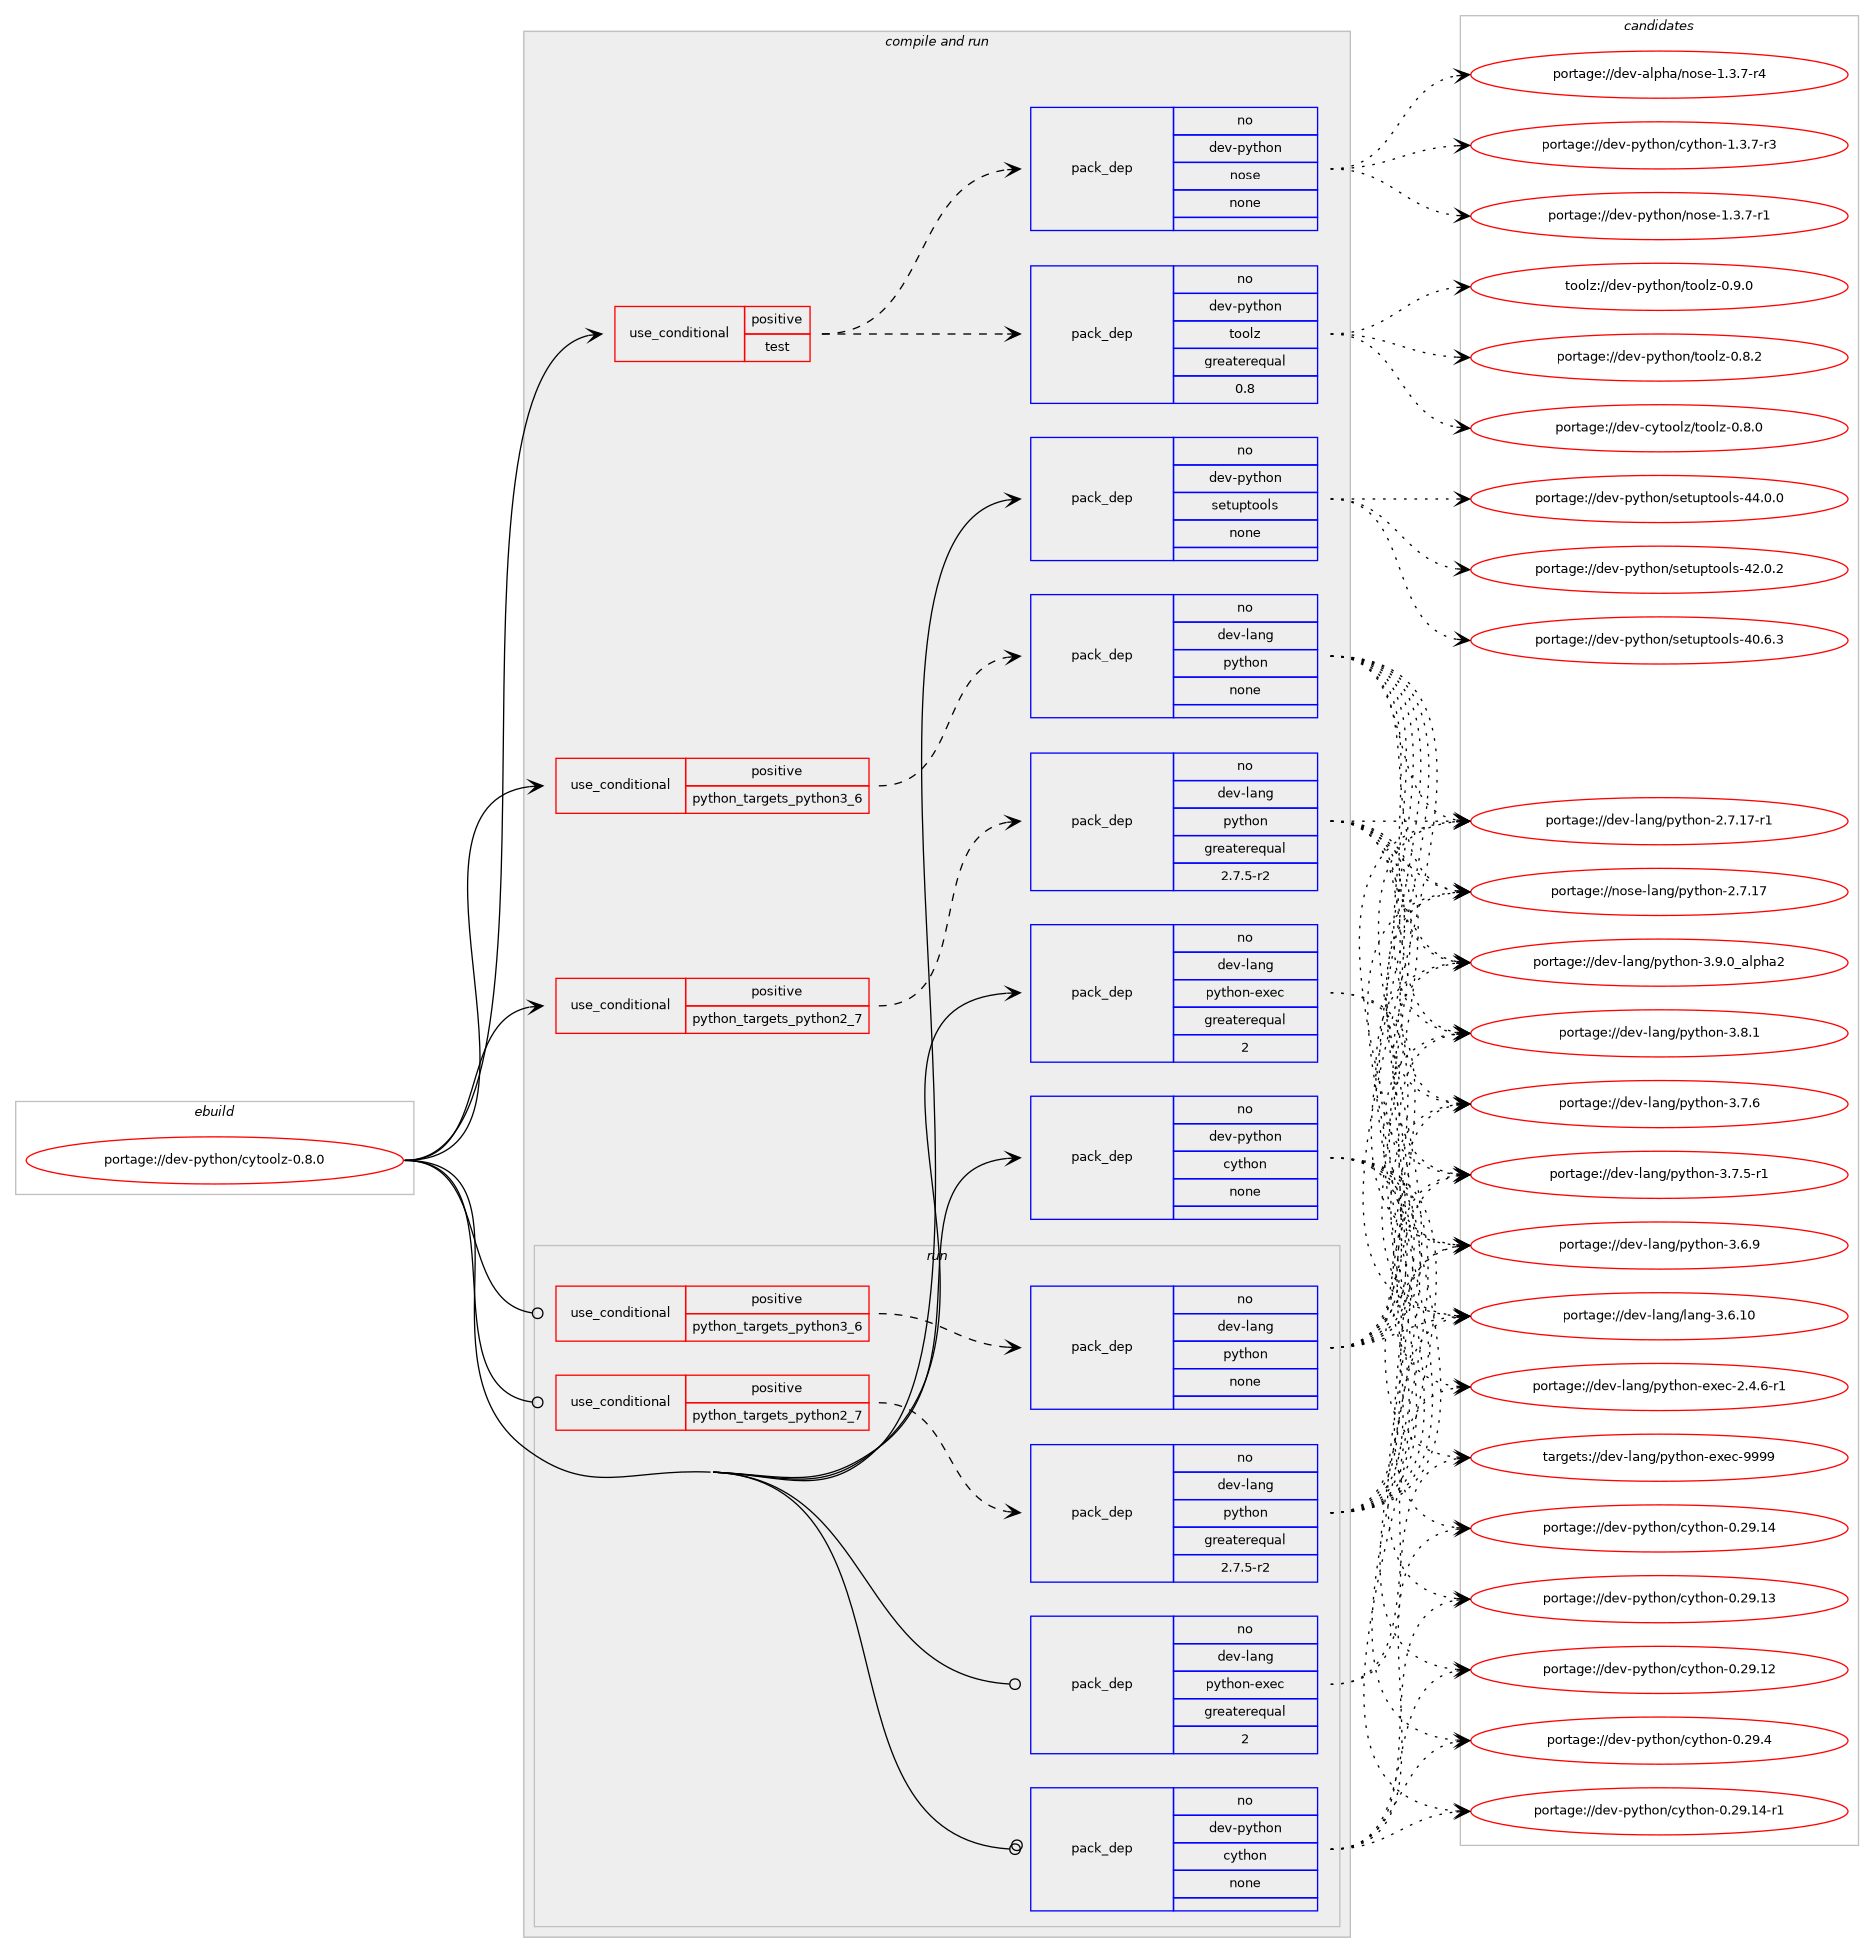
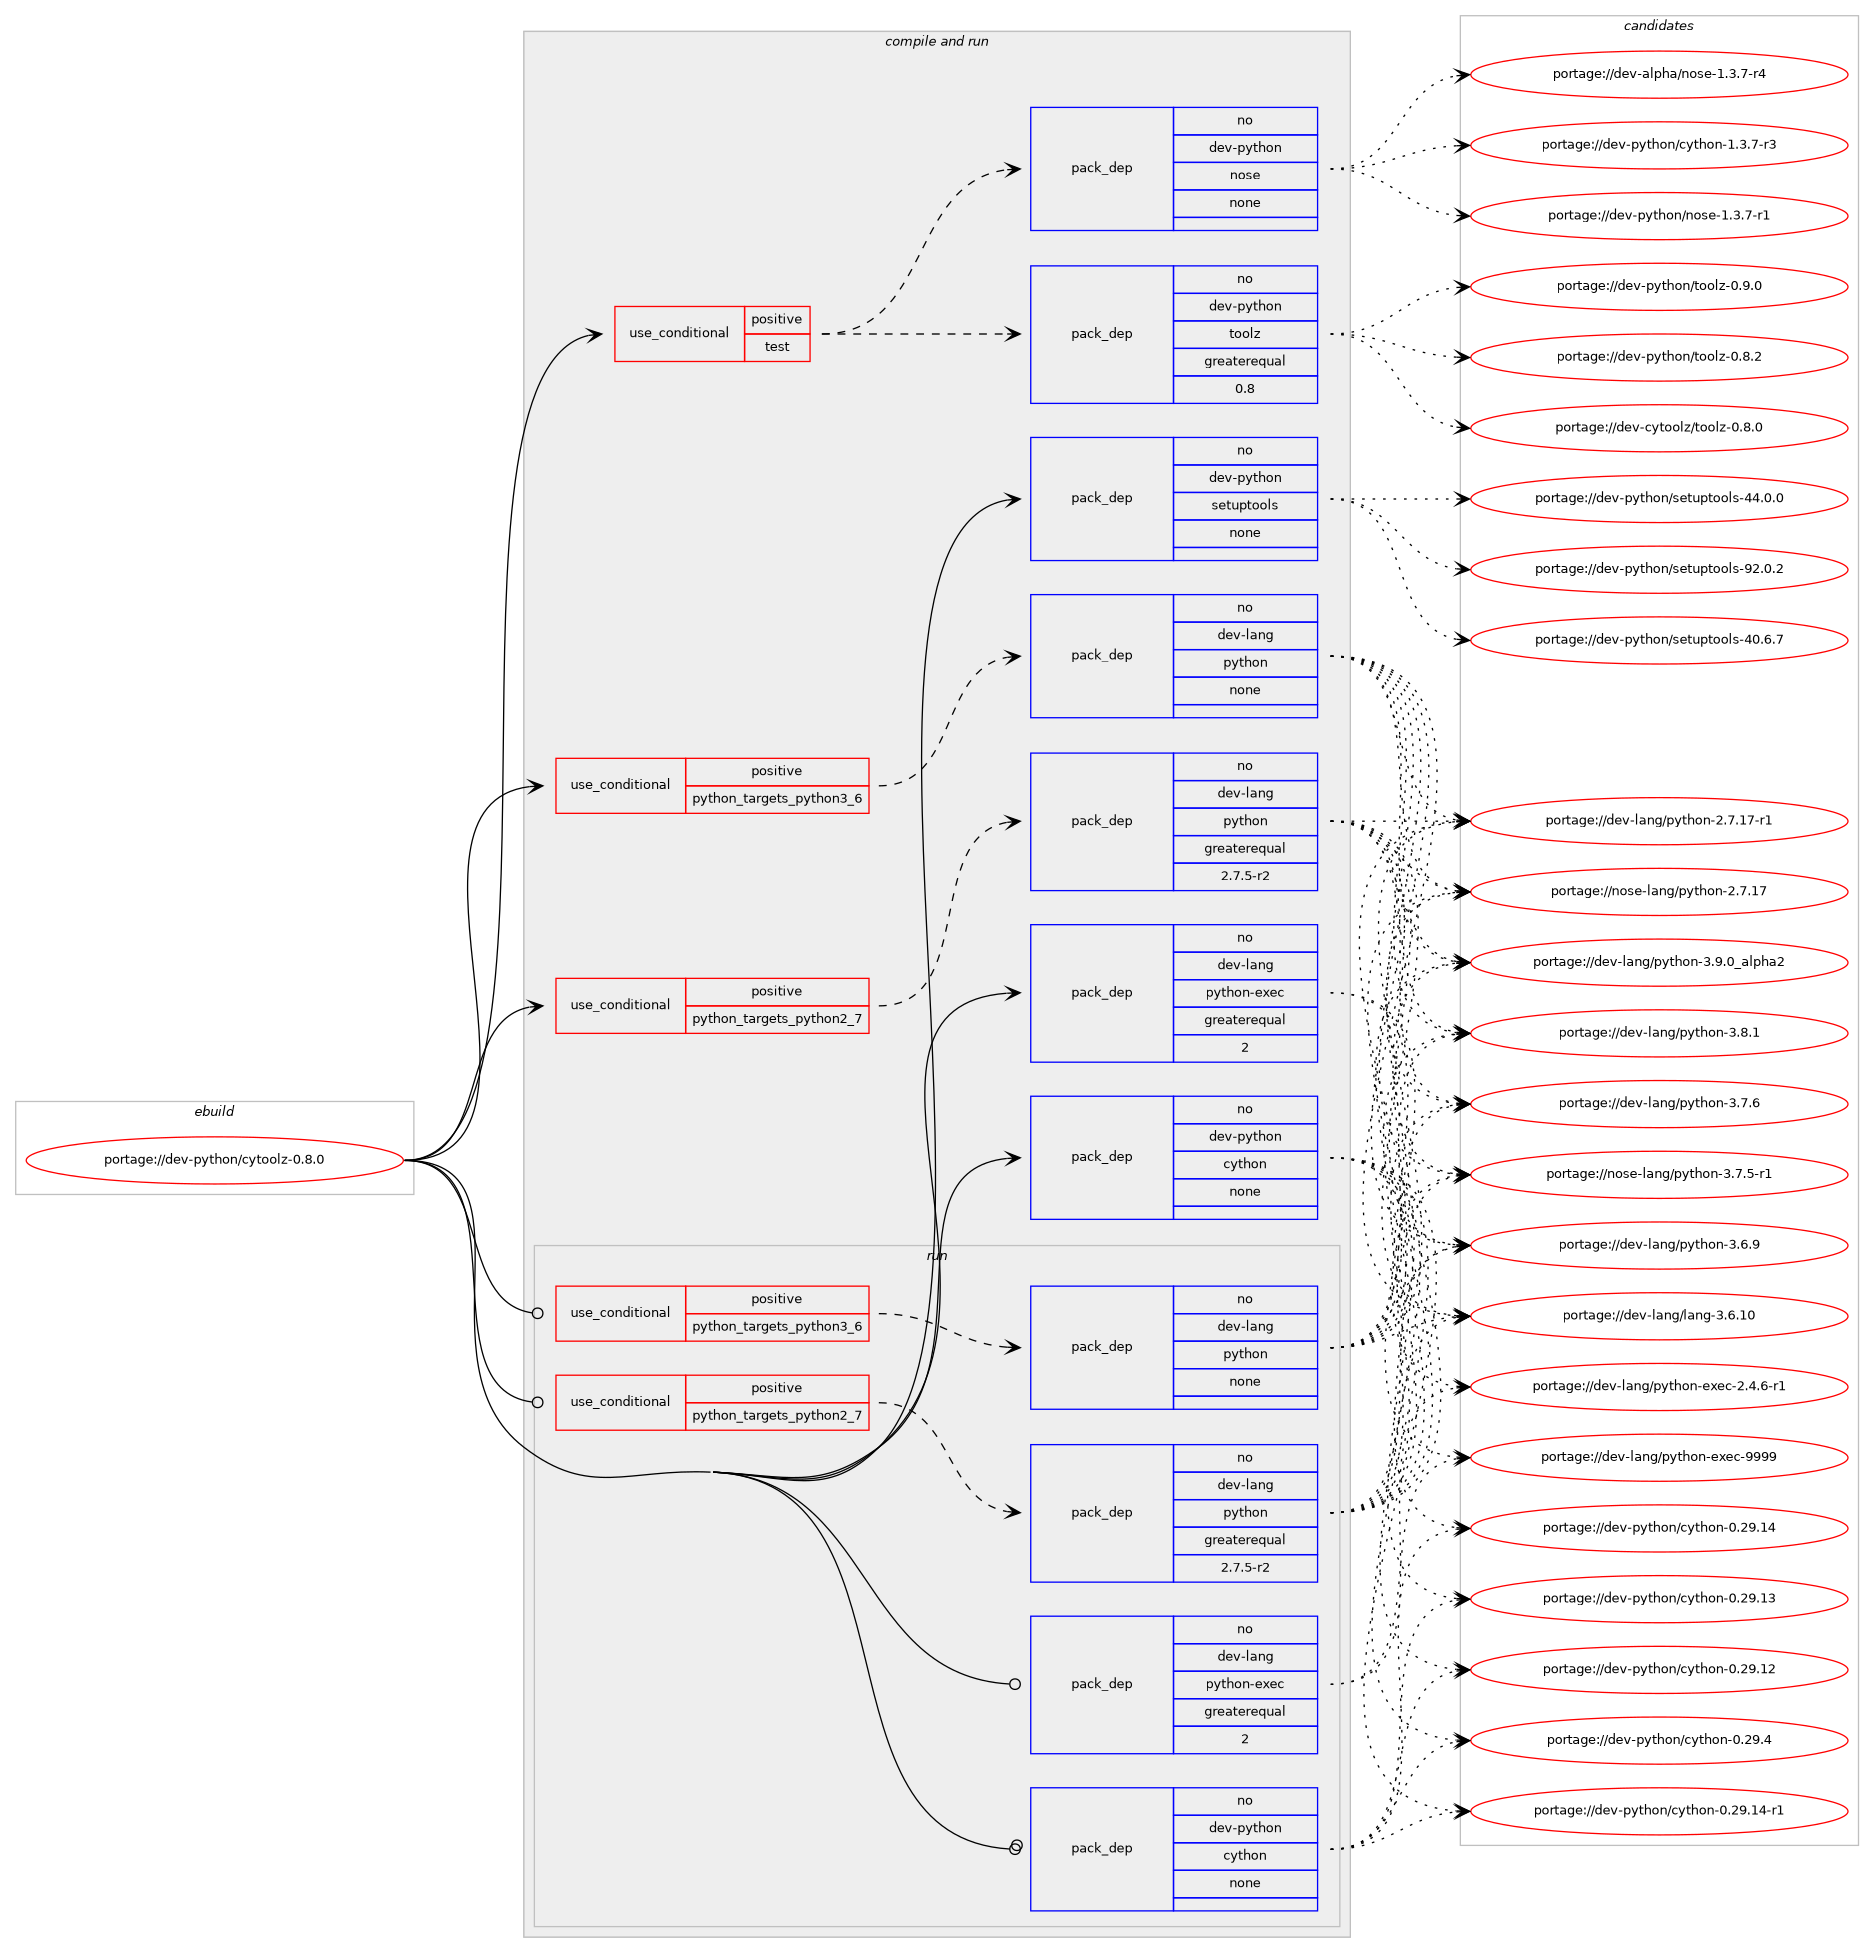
(1659, 287) -> (1659, 287)
(1659, 570) -> (1659, 570)
(1659, 640) -> (1659, 640)
(1659, 1175) -> (1659, 1175)
(1659, 1458) -> (1659, 1458)
